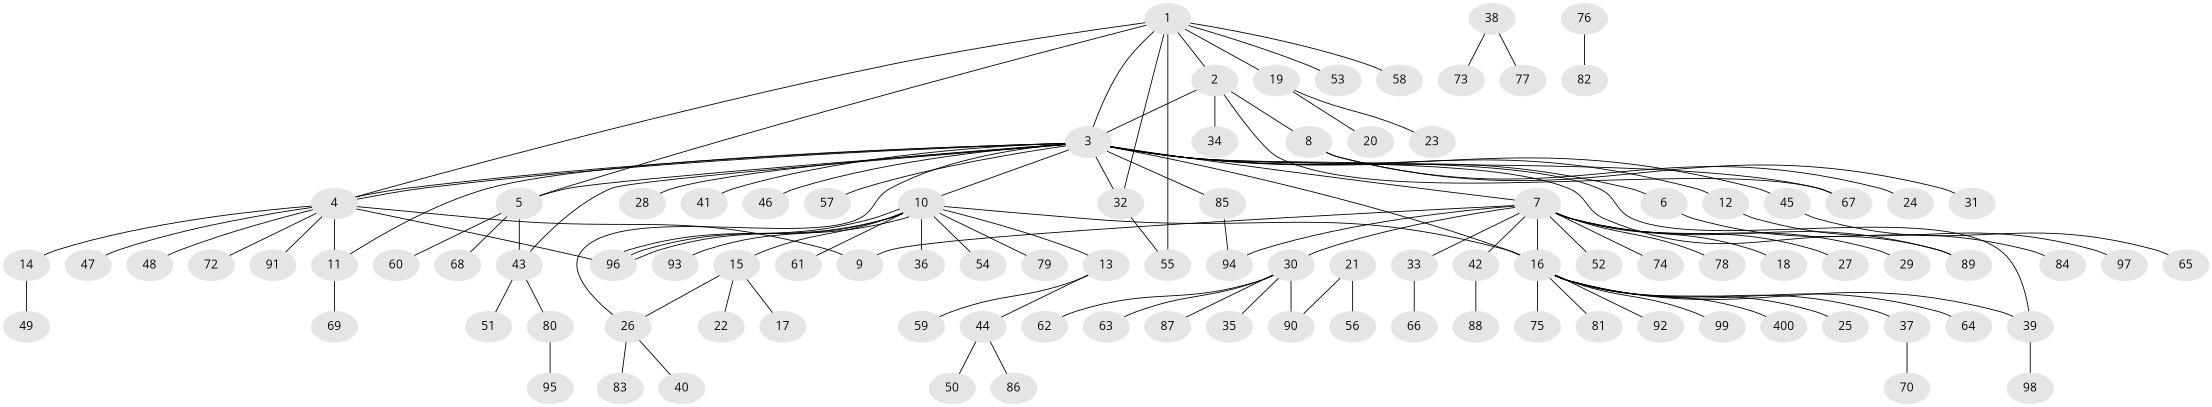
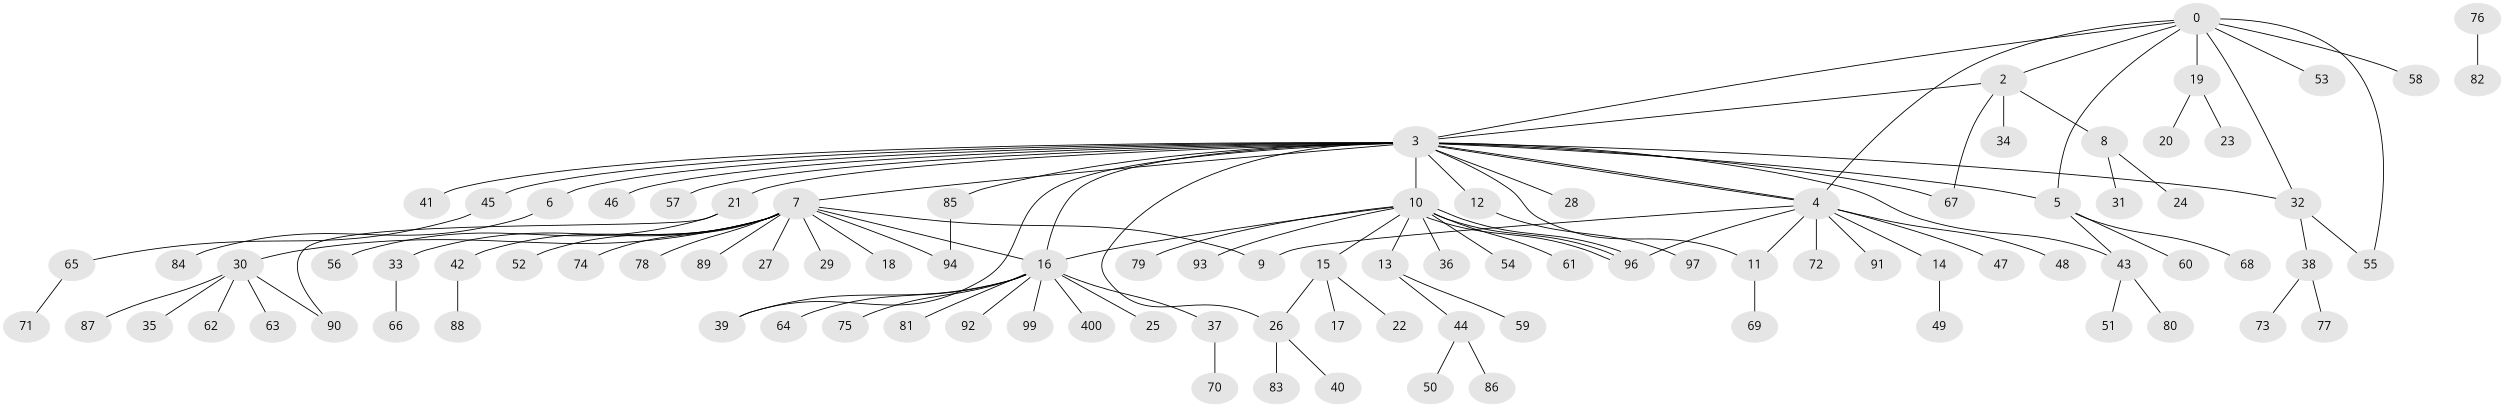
(1168, 19) -> (2197, 19)
(1579, 195) -> (1071, 156)
none -> (2304, 234)
none -> (27, 327)
(550, 388) -> none
(2030, 388) -> none
